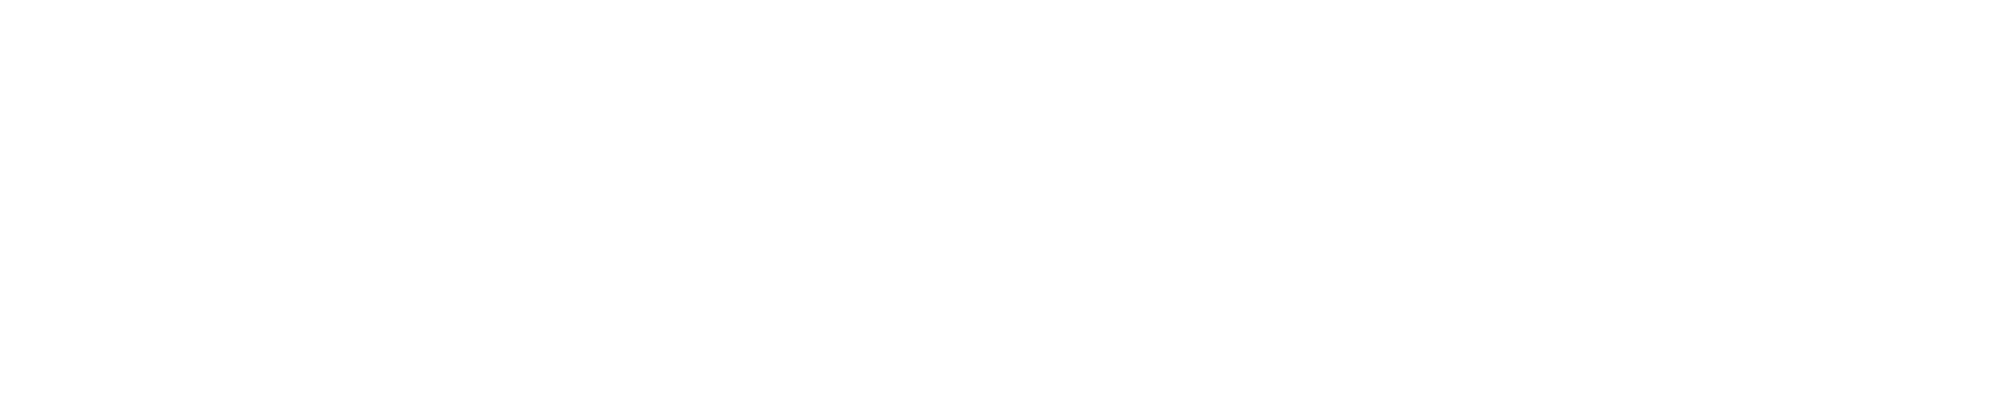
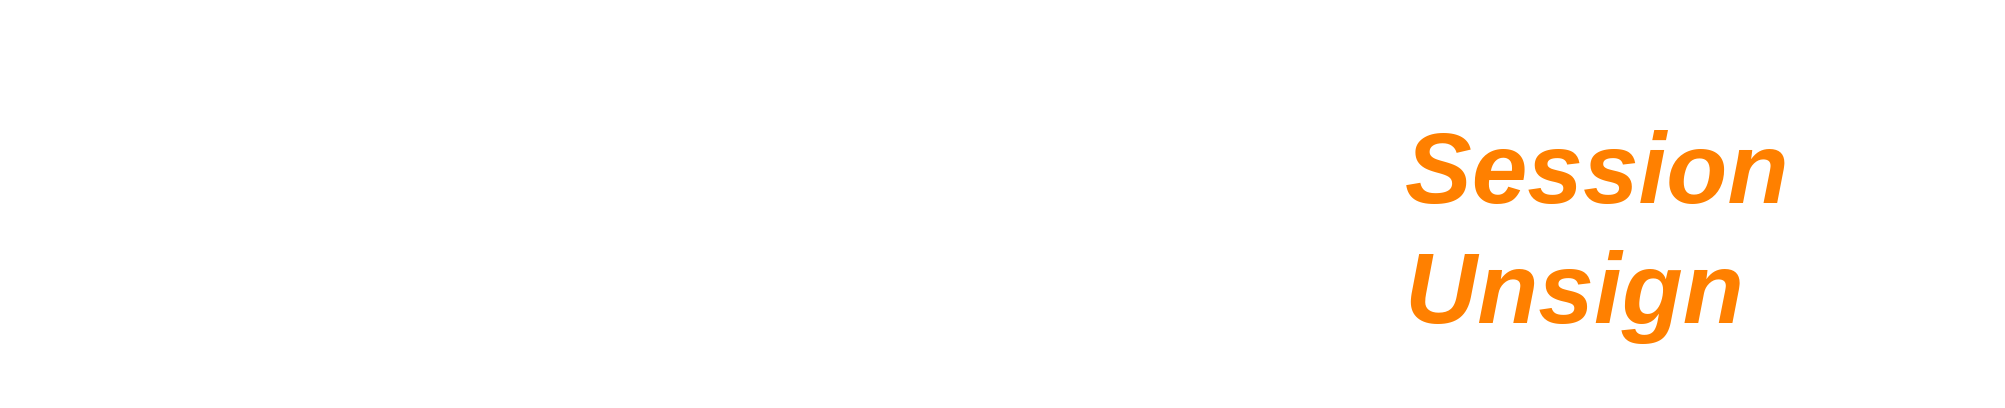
none -> (1676, 227)
